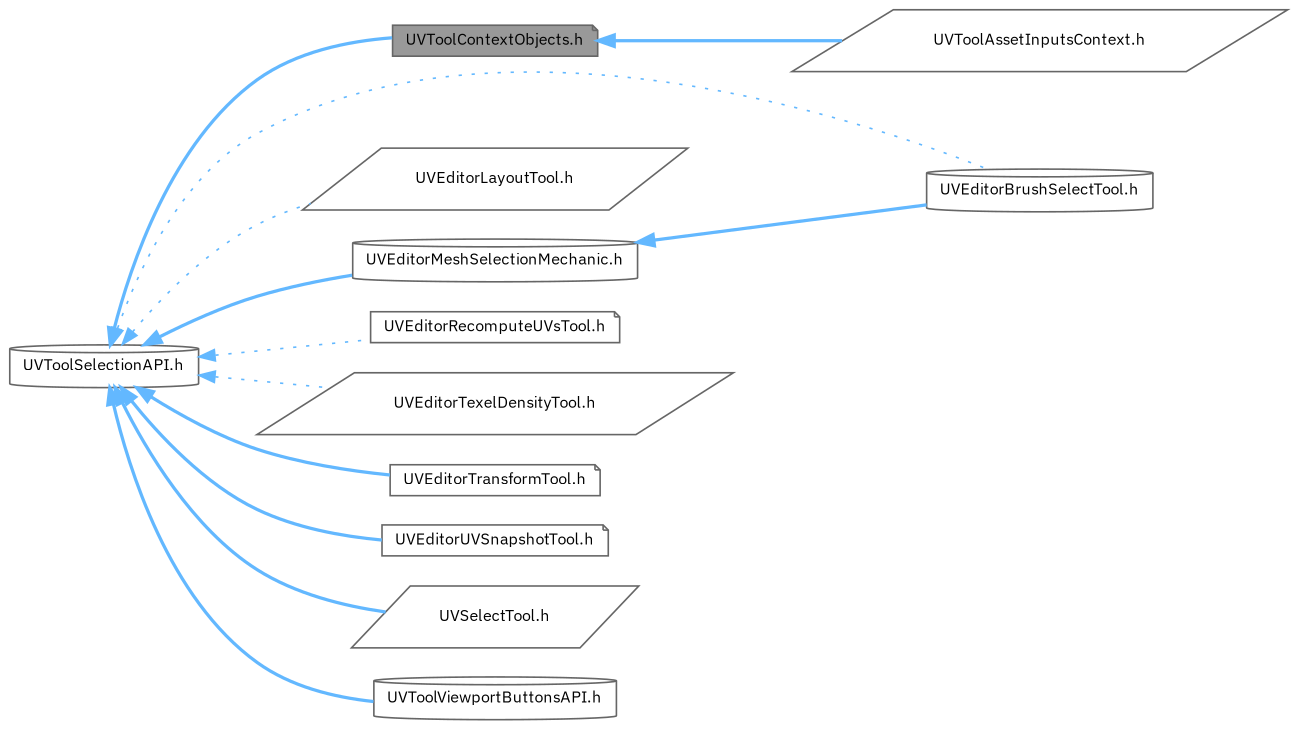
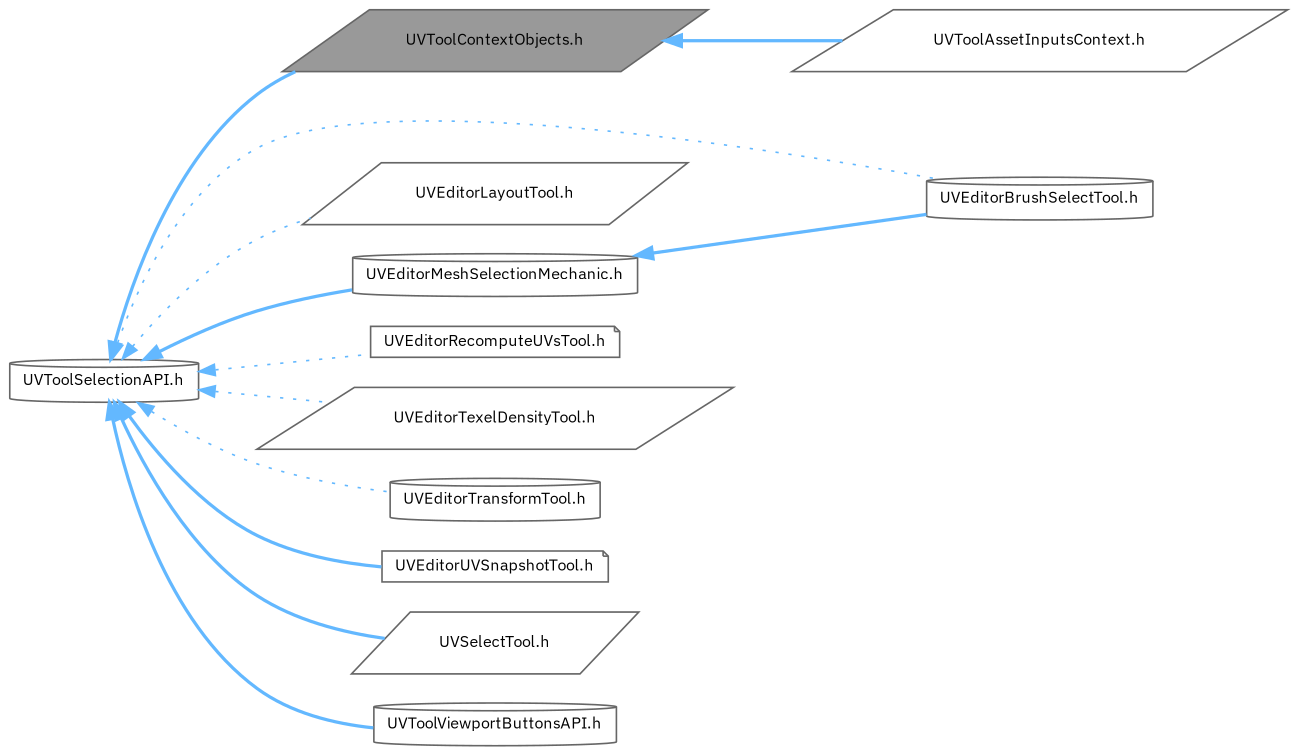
(495, 41) -> (495, 41)
(265, 452) -> (266, 467)
(495, 480) -> (495, 500)
